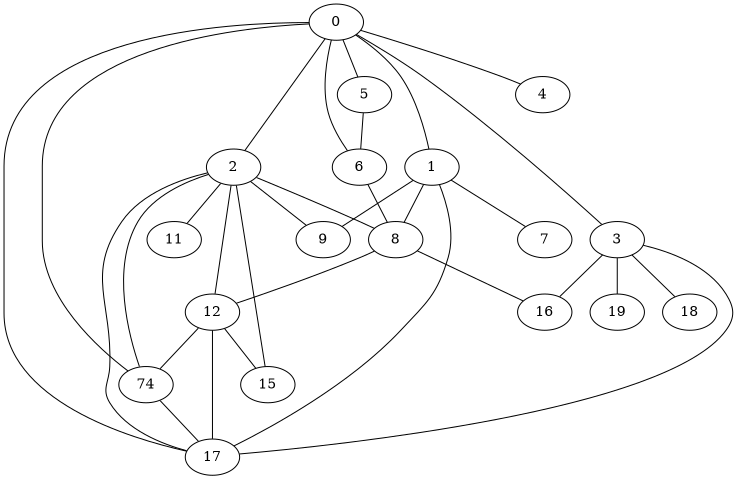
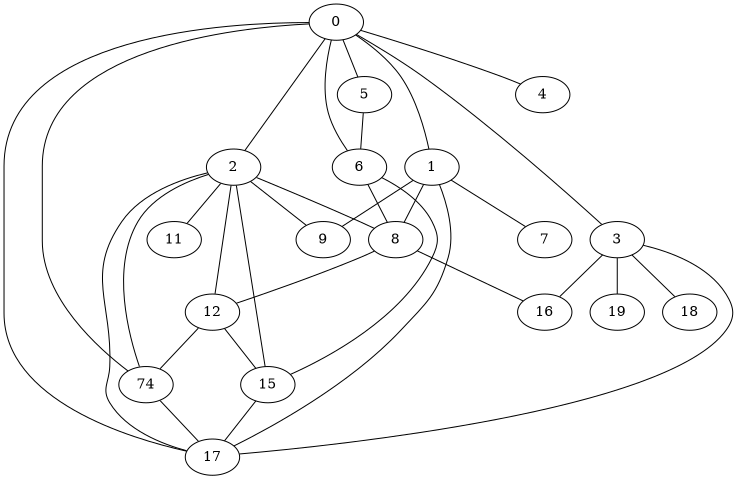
none -> (409, 291)
(212, 385) -> (240, 421)
